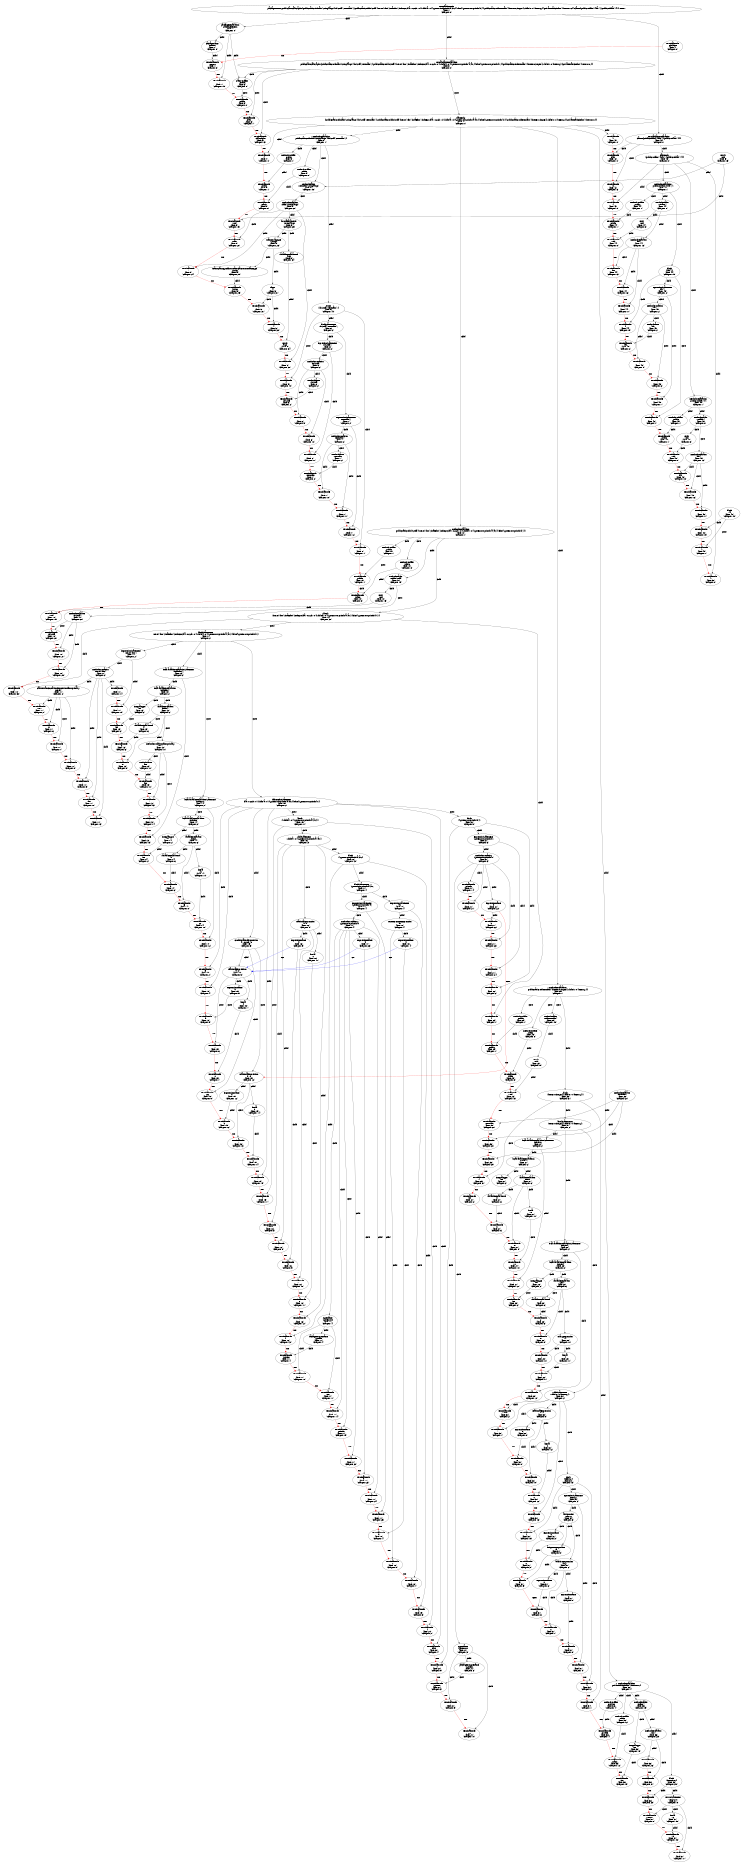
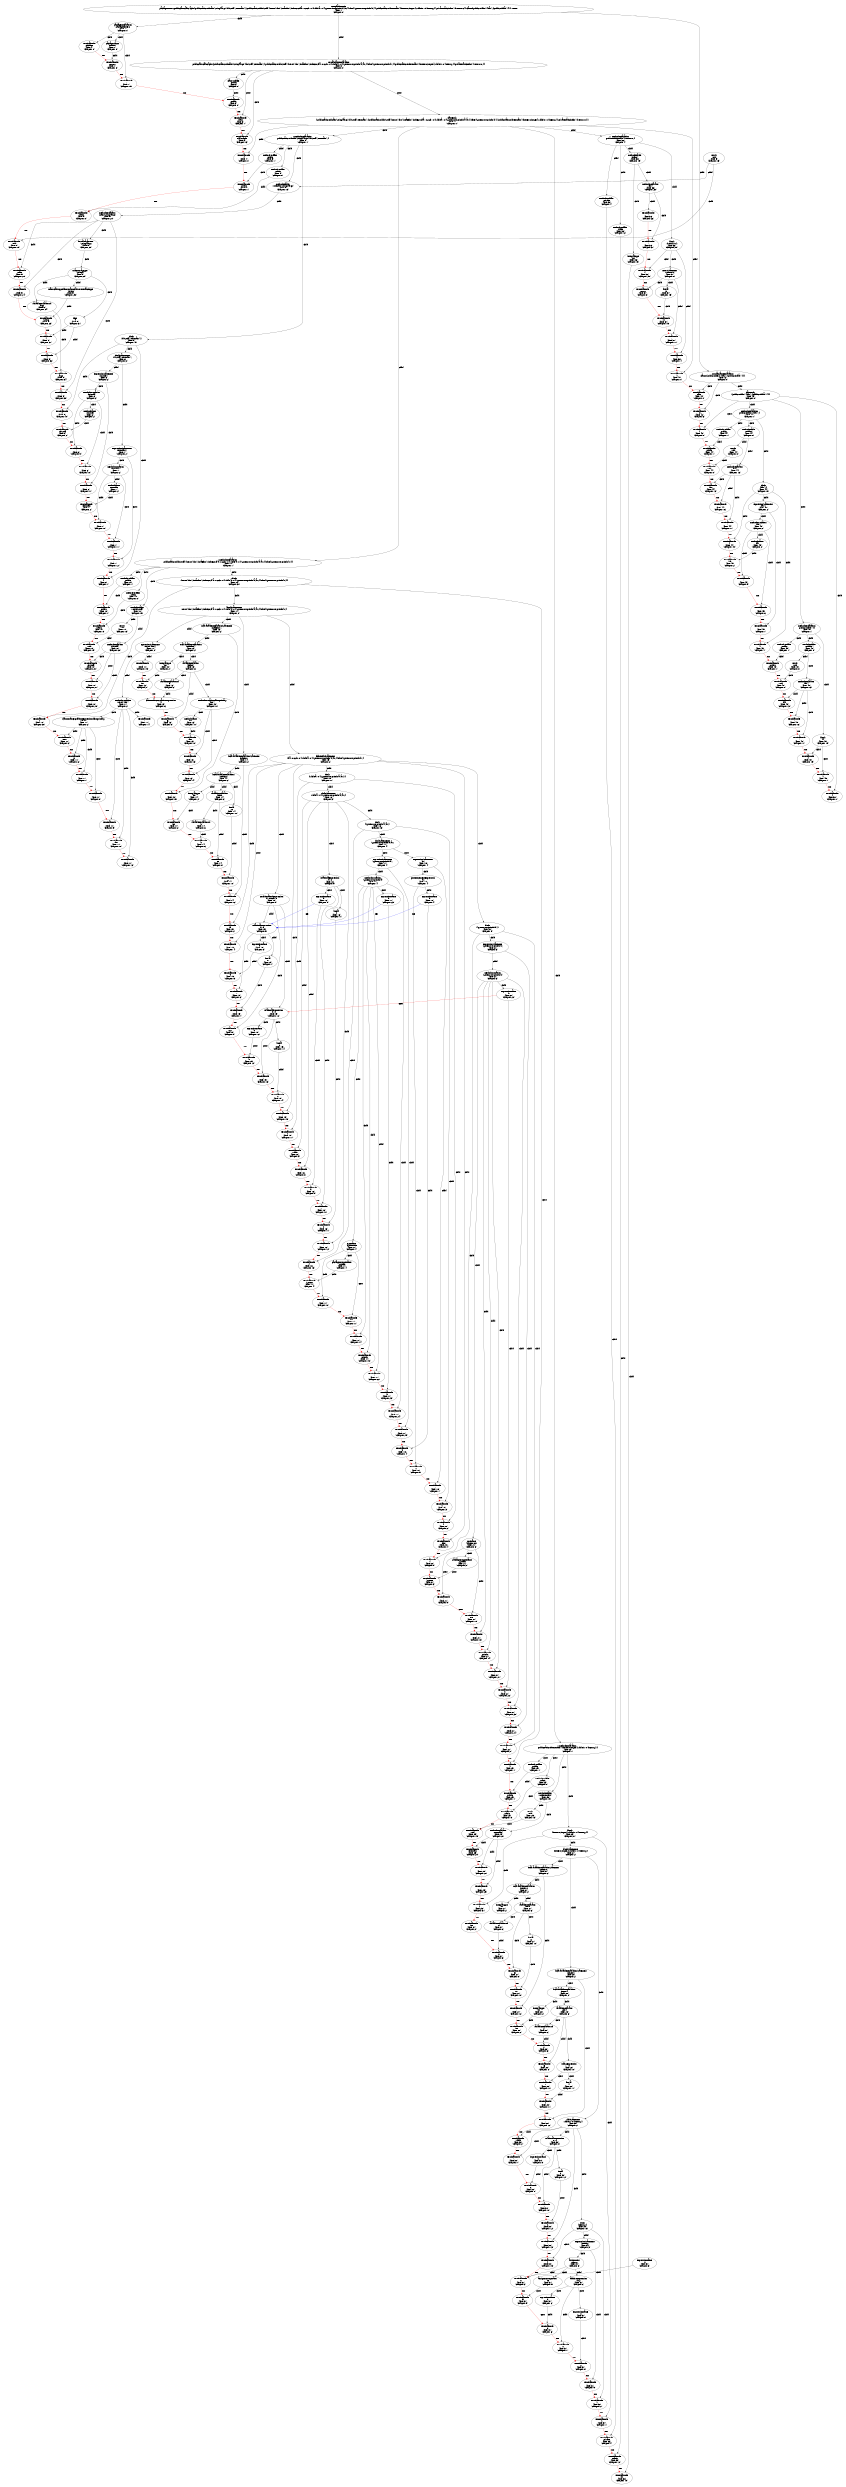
(233, 56) -> (106, 37)
(289, 240) -> (45, 281)
(285, 346) -> (61, 377)
none -> (677, 358)
(361, 589) -> (103, 620)
none -> (824, 682)
(117, 700) -> none
(121, 747) -> (161, 703)
(197, 856) -> (235, 793)
(337, 1358) -> (360, 1284)
(559, 1525) -> (548, 2272)
none -> (476, 1637)
(465, 1720) -> (461, 1609)
none -> (537, 1824)
